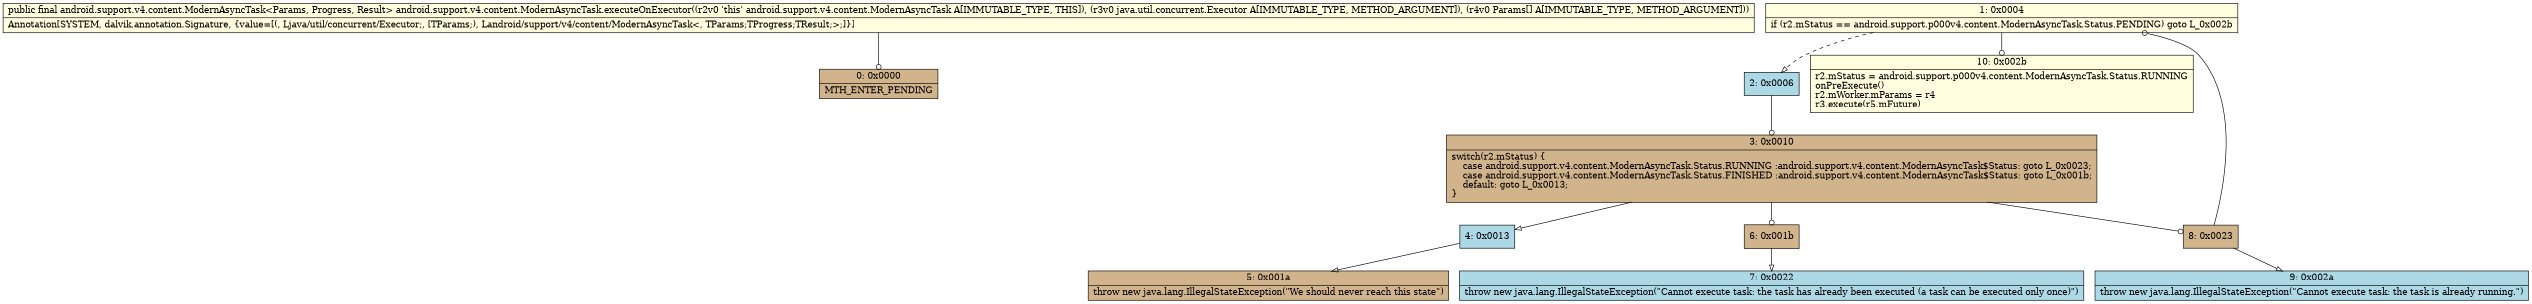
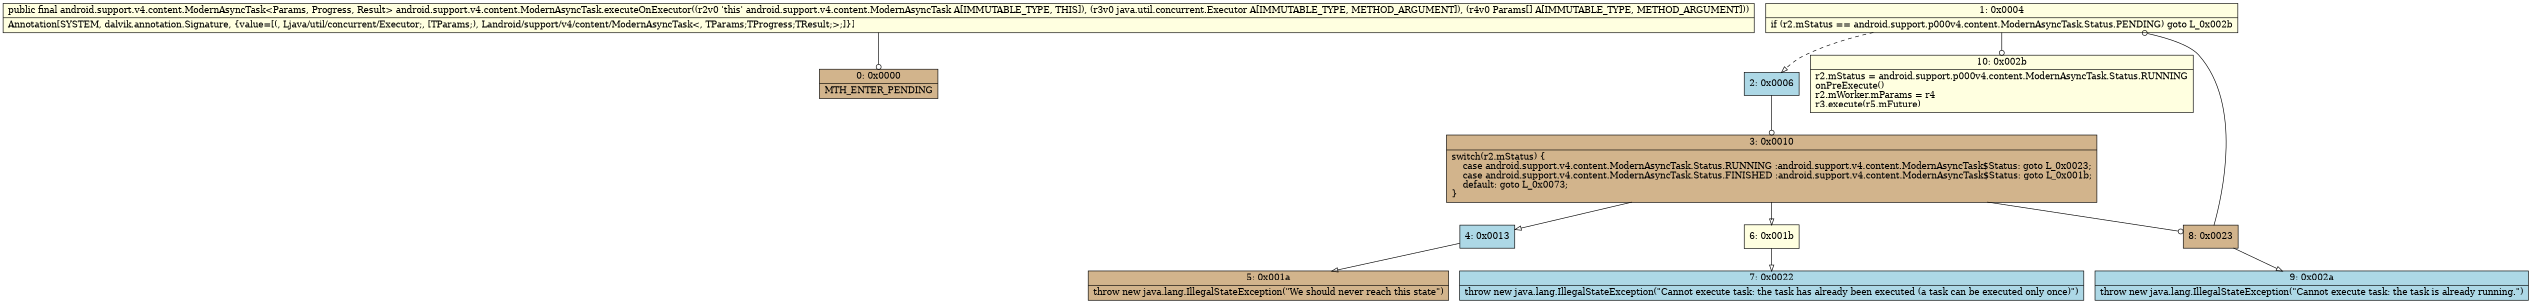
(1510, 185) -> (1510, 185)
(1772, 211) -> (1772, 211)
(1772, 237) -> (1772, 237)
